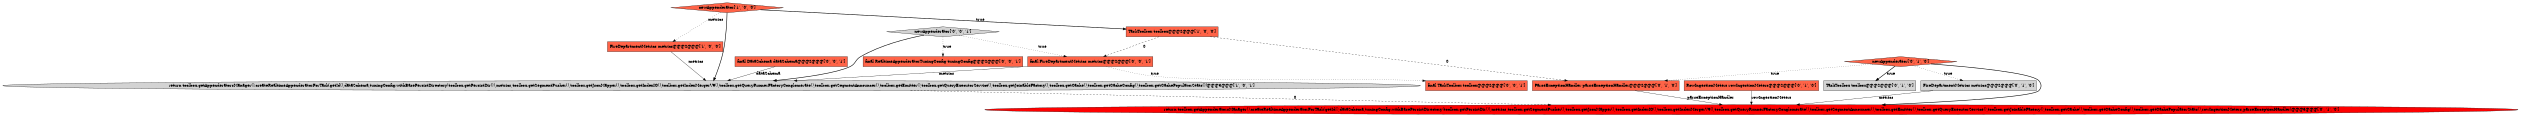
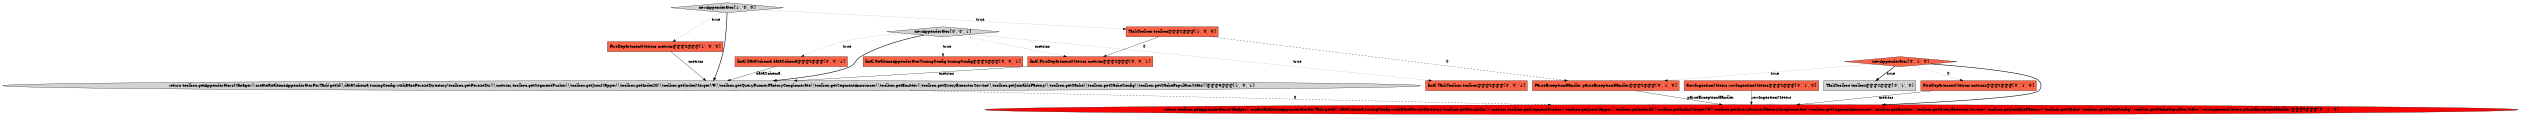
(727, 8) -> (727, 8)
(942, 19) -> (942, 19)
(716, 20) -> (716, 20)
none -> (853, 40)
(1133, 46) -> (1133, 46)
(1043, 47) -> (1043, 47)
(1948, 74) -> (1948, 74)
(1264, 80) -> (1199, 57)
(1979, 86) -> (1979, 86)
